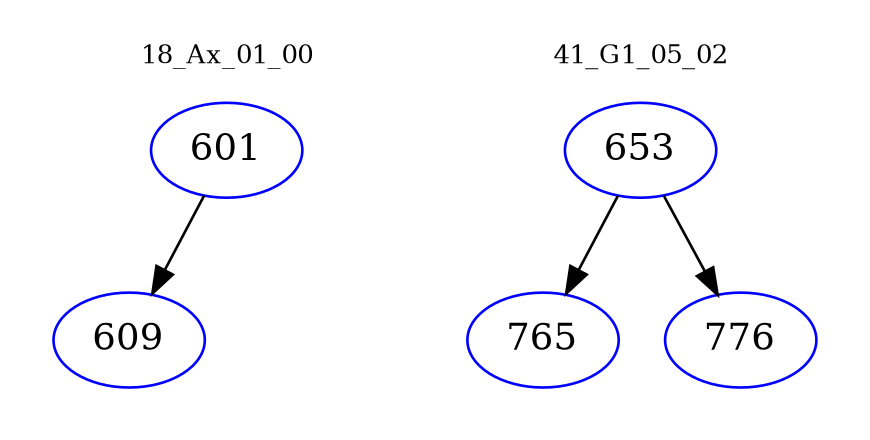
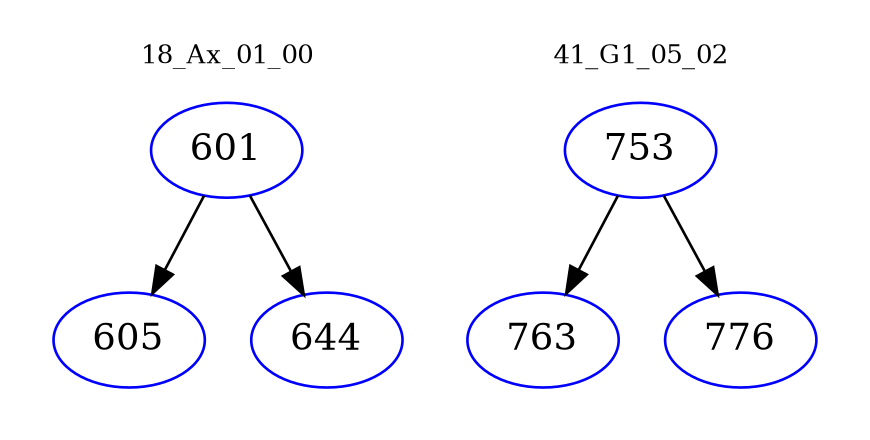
(641, 150) -> (641, 150)
(129, 340) -> (129, 340)
none -> (327, 340)
(543, 340) -> (543, 340)
